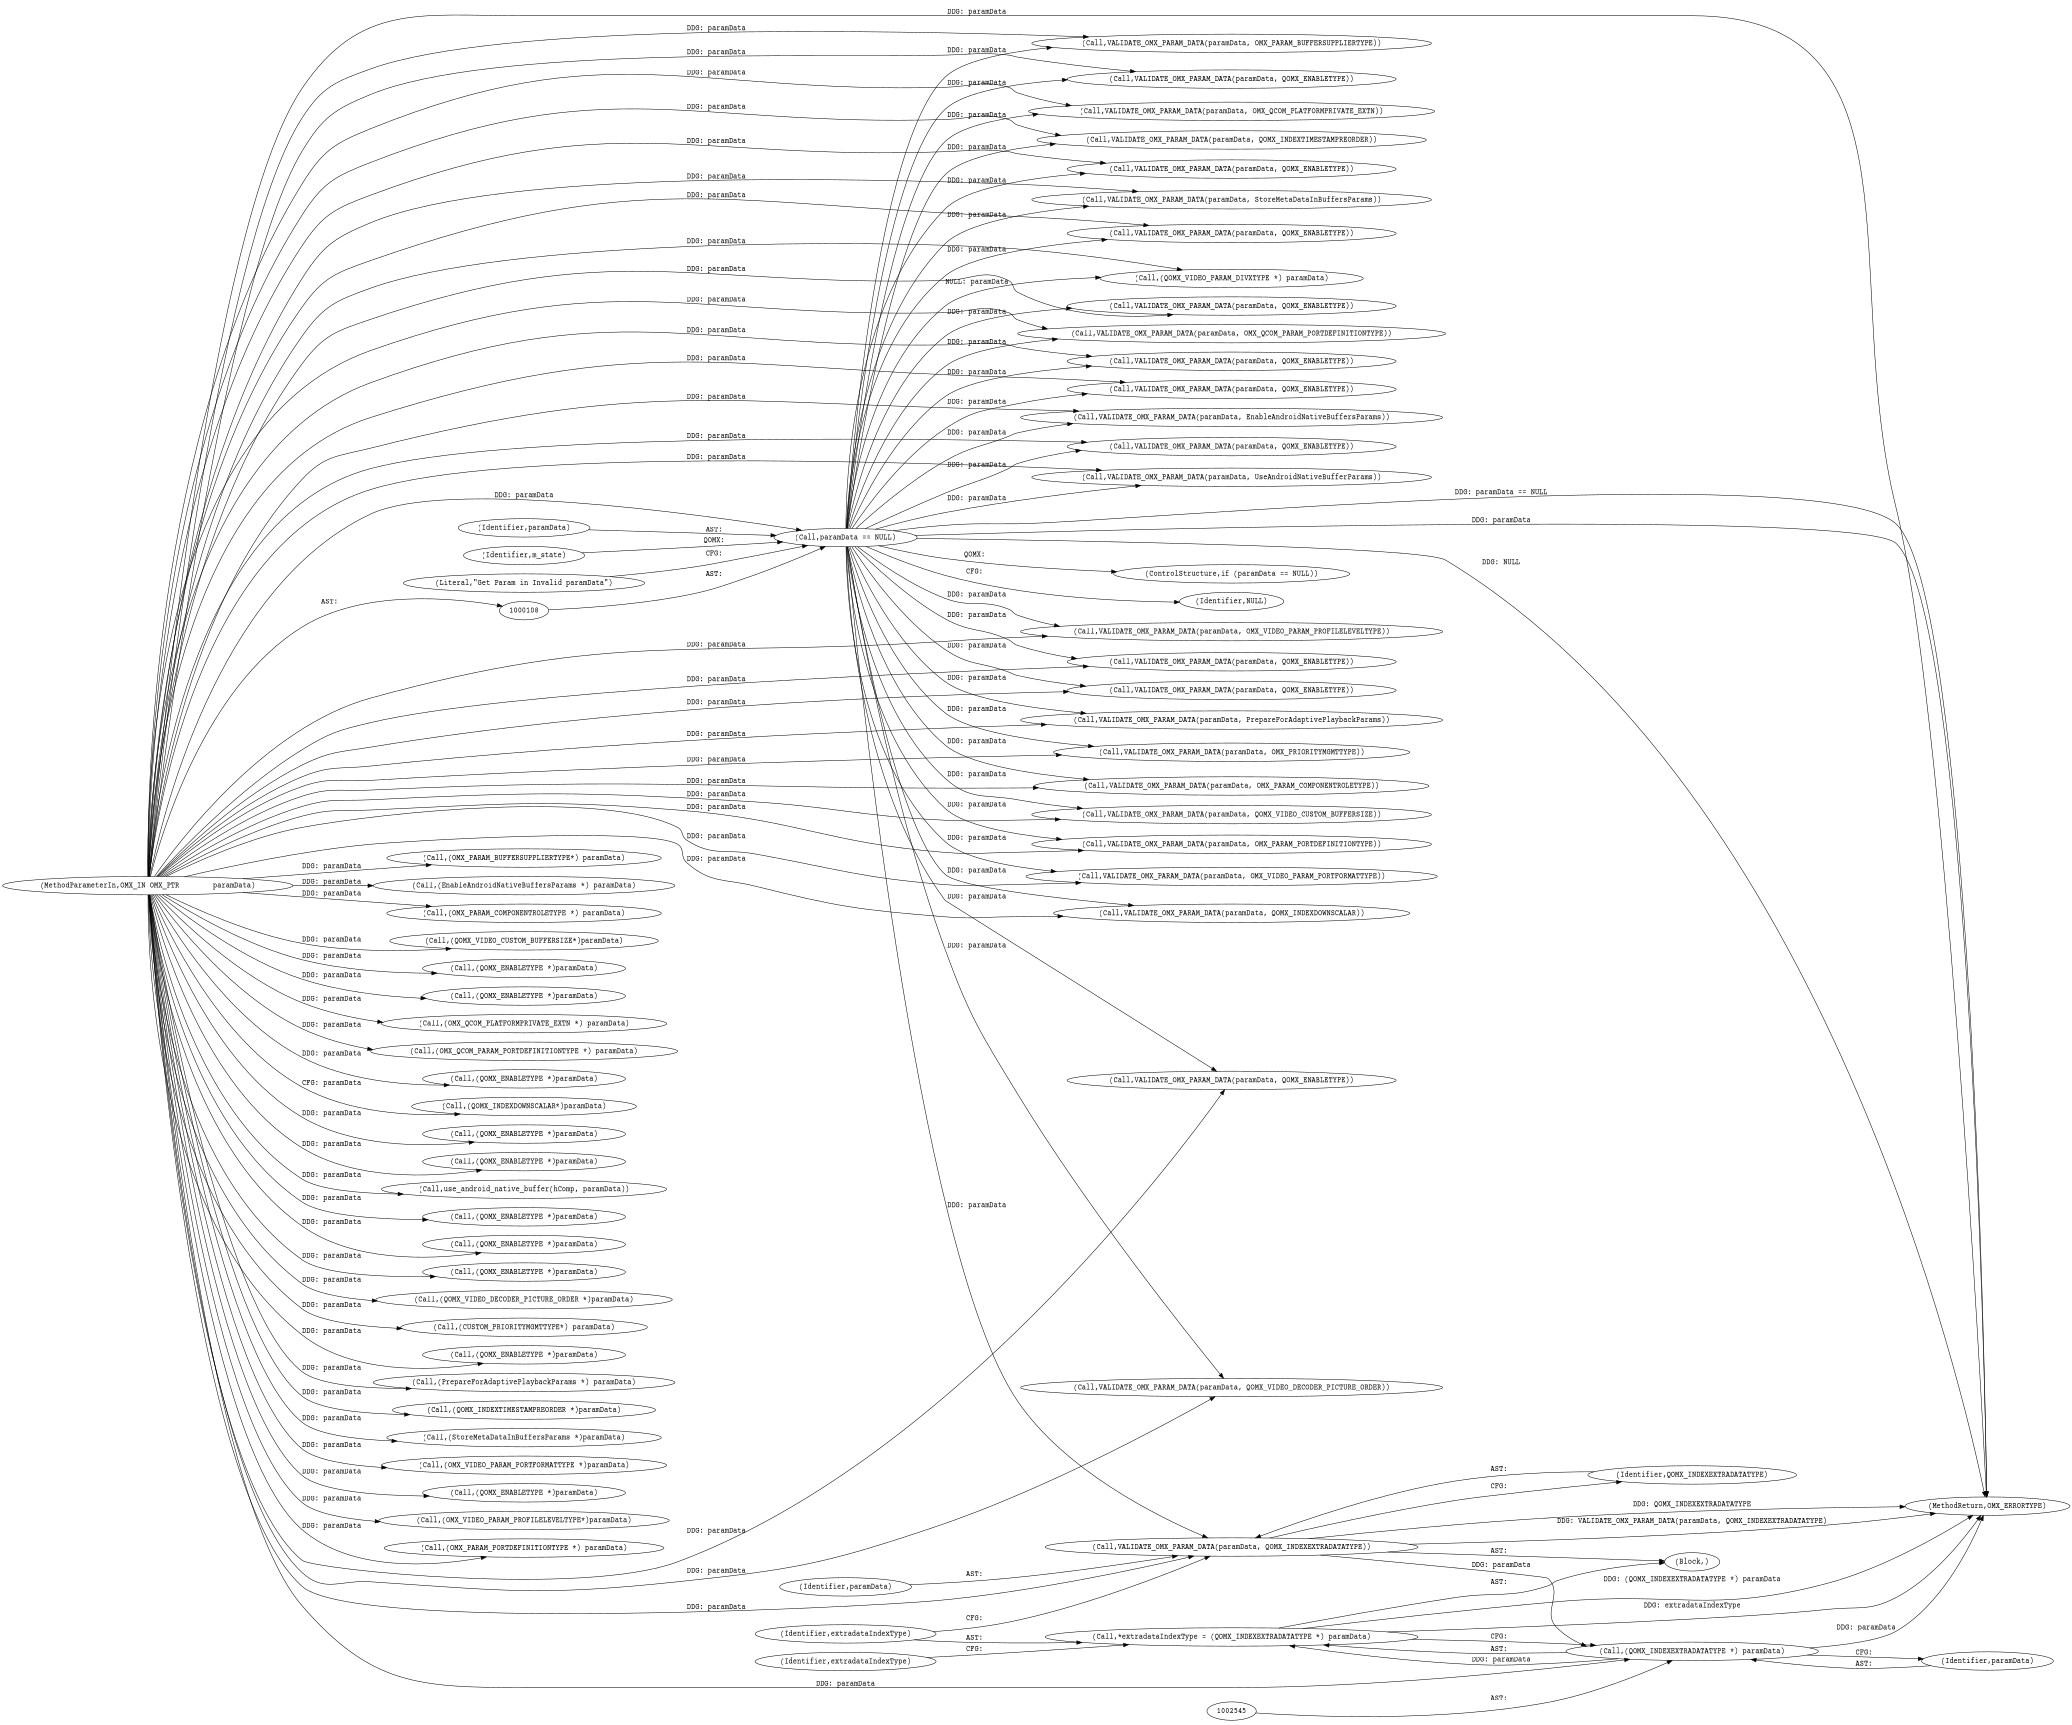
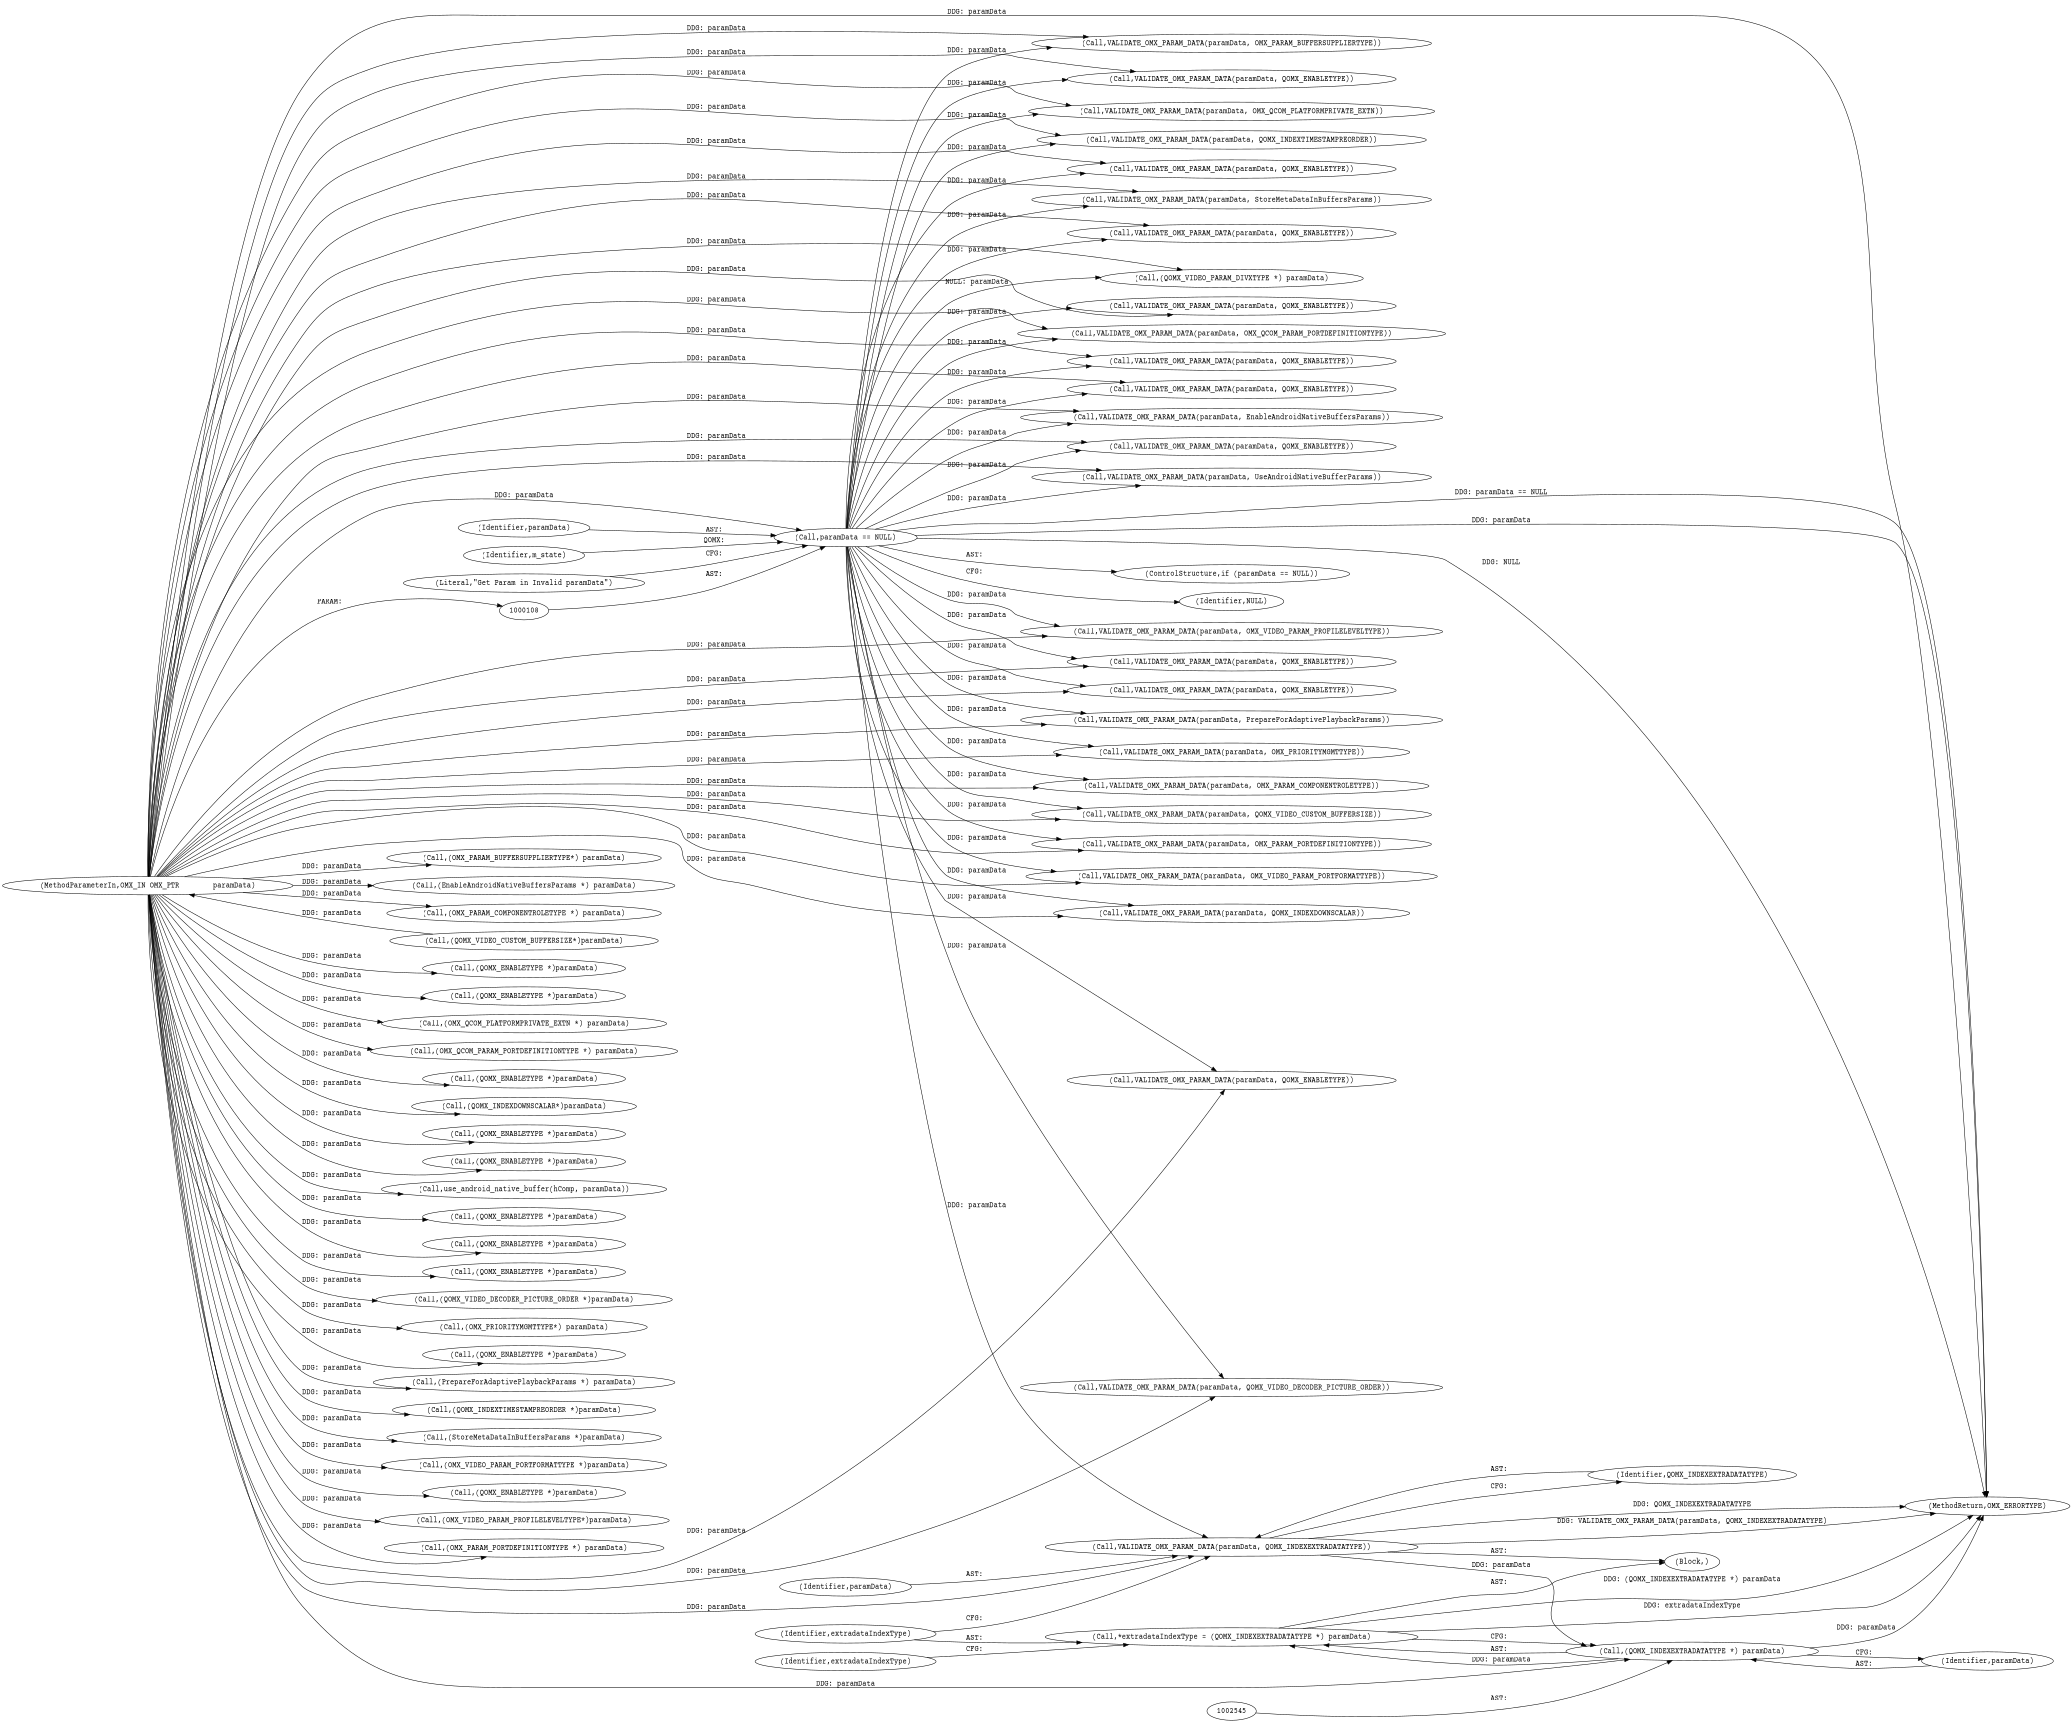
(977, 555) -> (977, 555)
(332, 602) -> (332, 602)
(302, 943) -> (313, 918)
(332, 1083) -> (332, 1083)
(524, 1327) -> (524, 1327)
